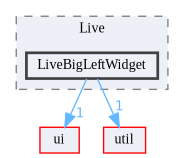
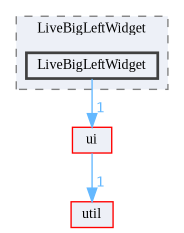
(92, 29) -> (92, 29)
(106, 98) -> (92, 171)
